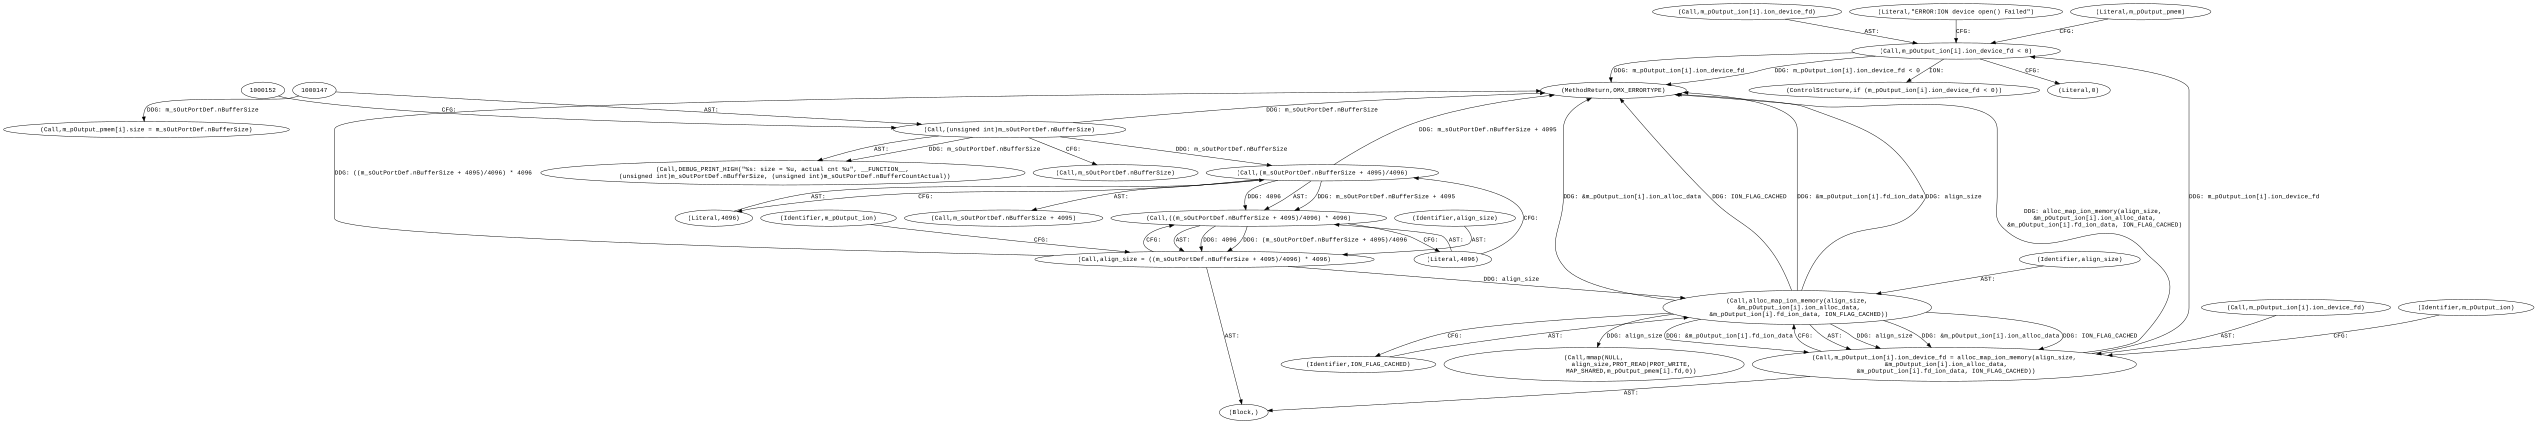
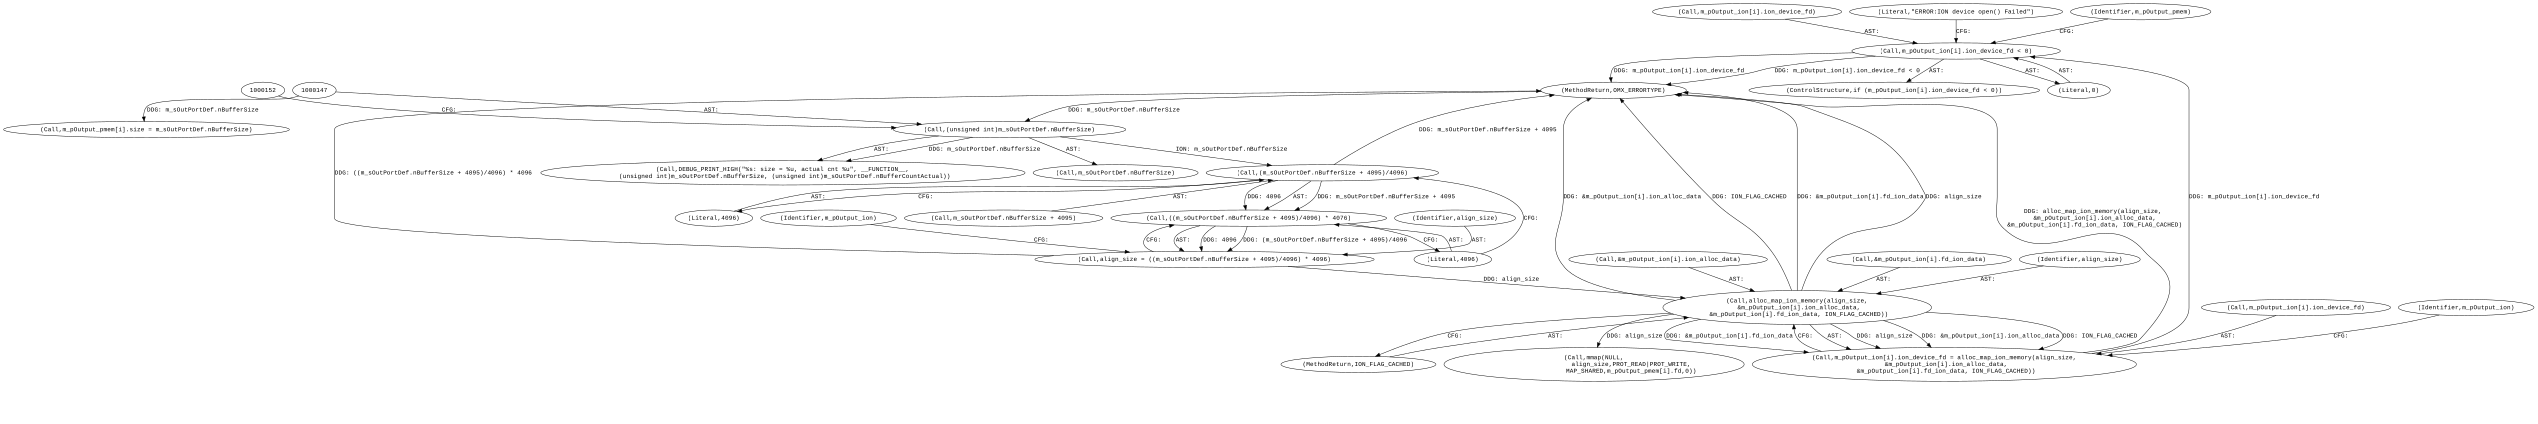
(2141, 12) -> (2141, 12)
none -> (2046, 67)
(1938, 71) -> (1938, 71)
(2035, 71) -> (2035, 71)
(1306, 104) -> (1284, 96)
(1075, 149) -> (1075, 149)
(1232, 149) -> (1232, 149)
(1119, 192) -> (1160, 196)
(1249, 218) -> (1249, 218)
none -> (1668, 259)
none -> (1919, 259)
(1358, 364) -> (1358, 364)
(1244, 412) -> none
